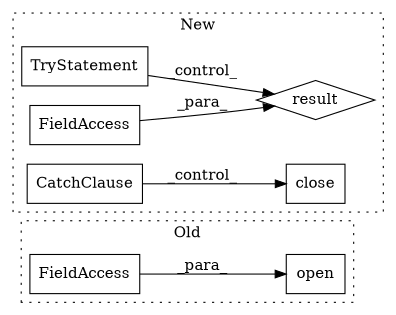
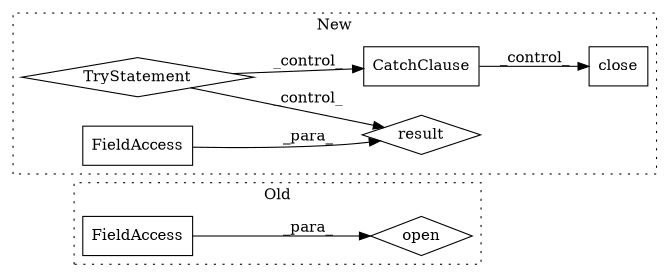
(85, 66) -> (138, 77)
none -> (293, 71)
(316, 274) -> (421, 236)
